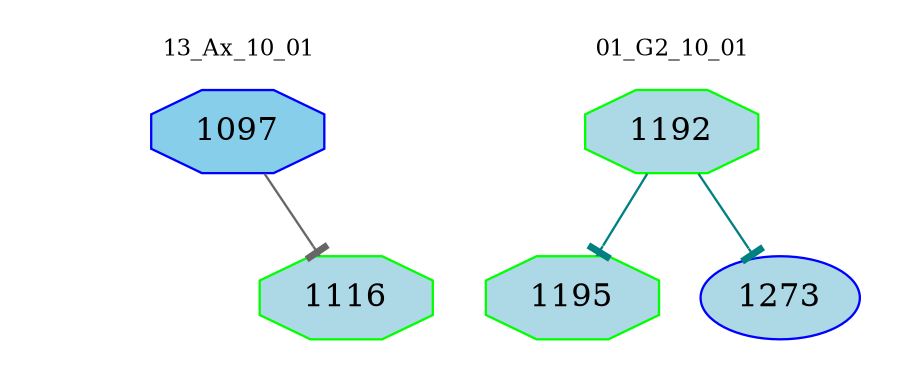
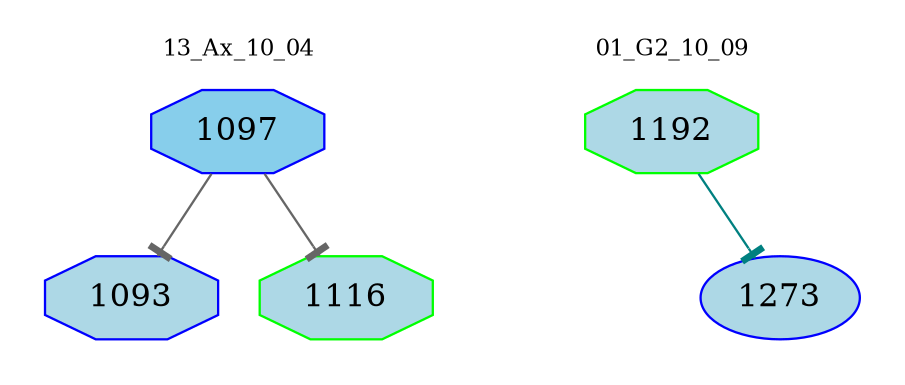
(239, 50) -> (239, 50)
(673, 50) -> (673, 50)
none -> (132, 298)
(572, 298) -> none
